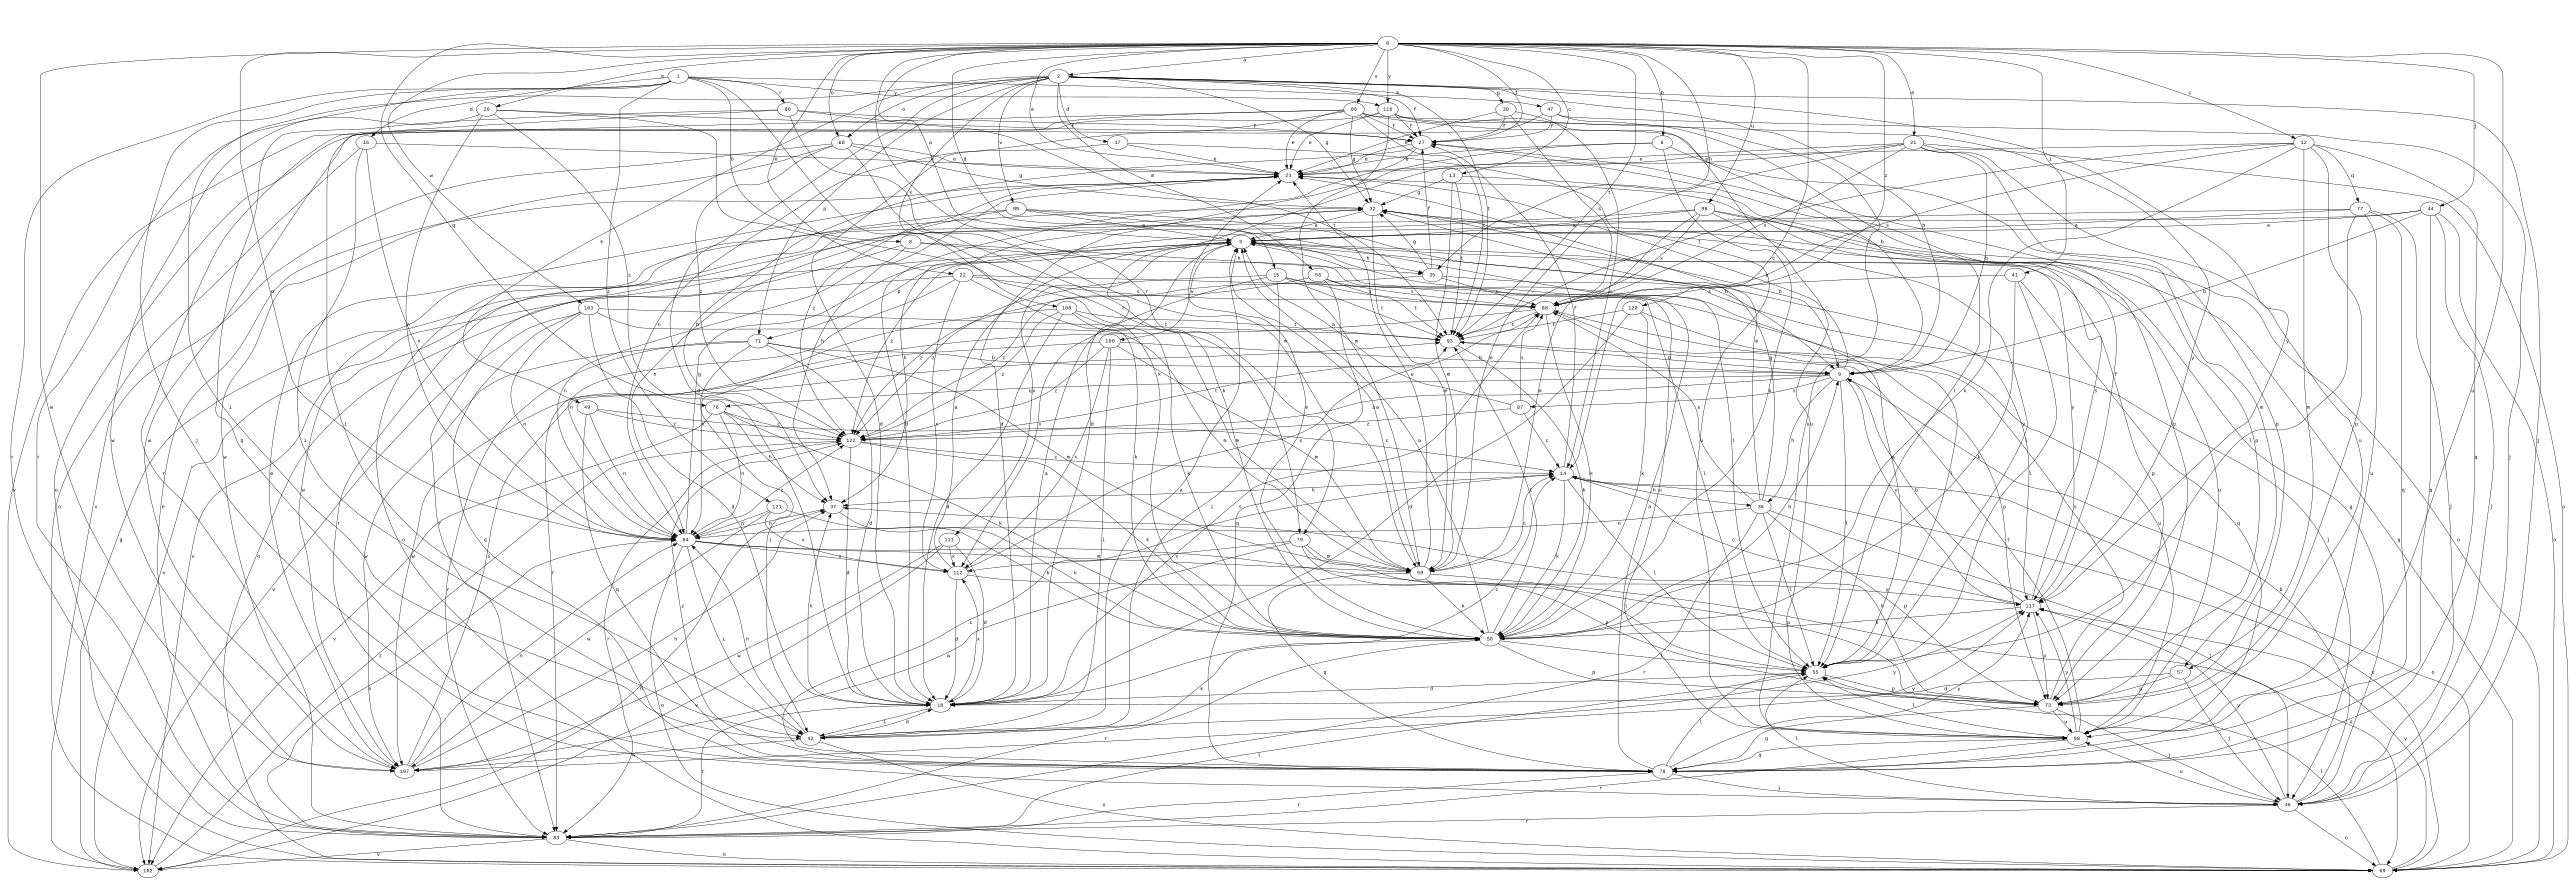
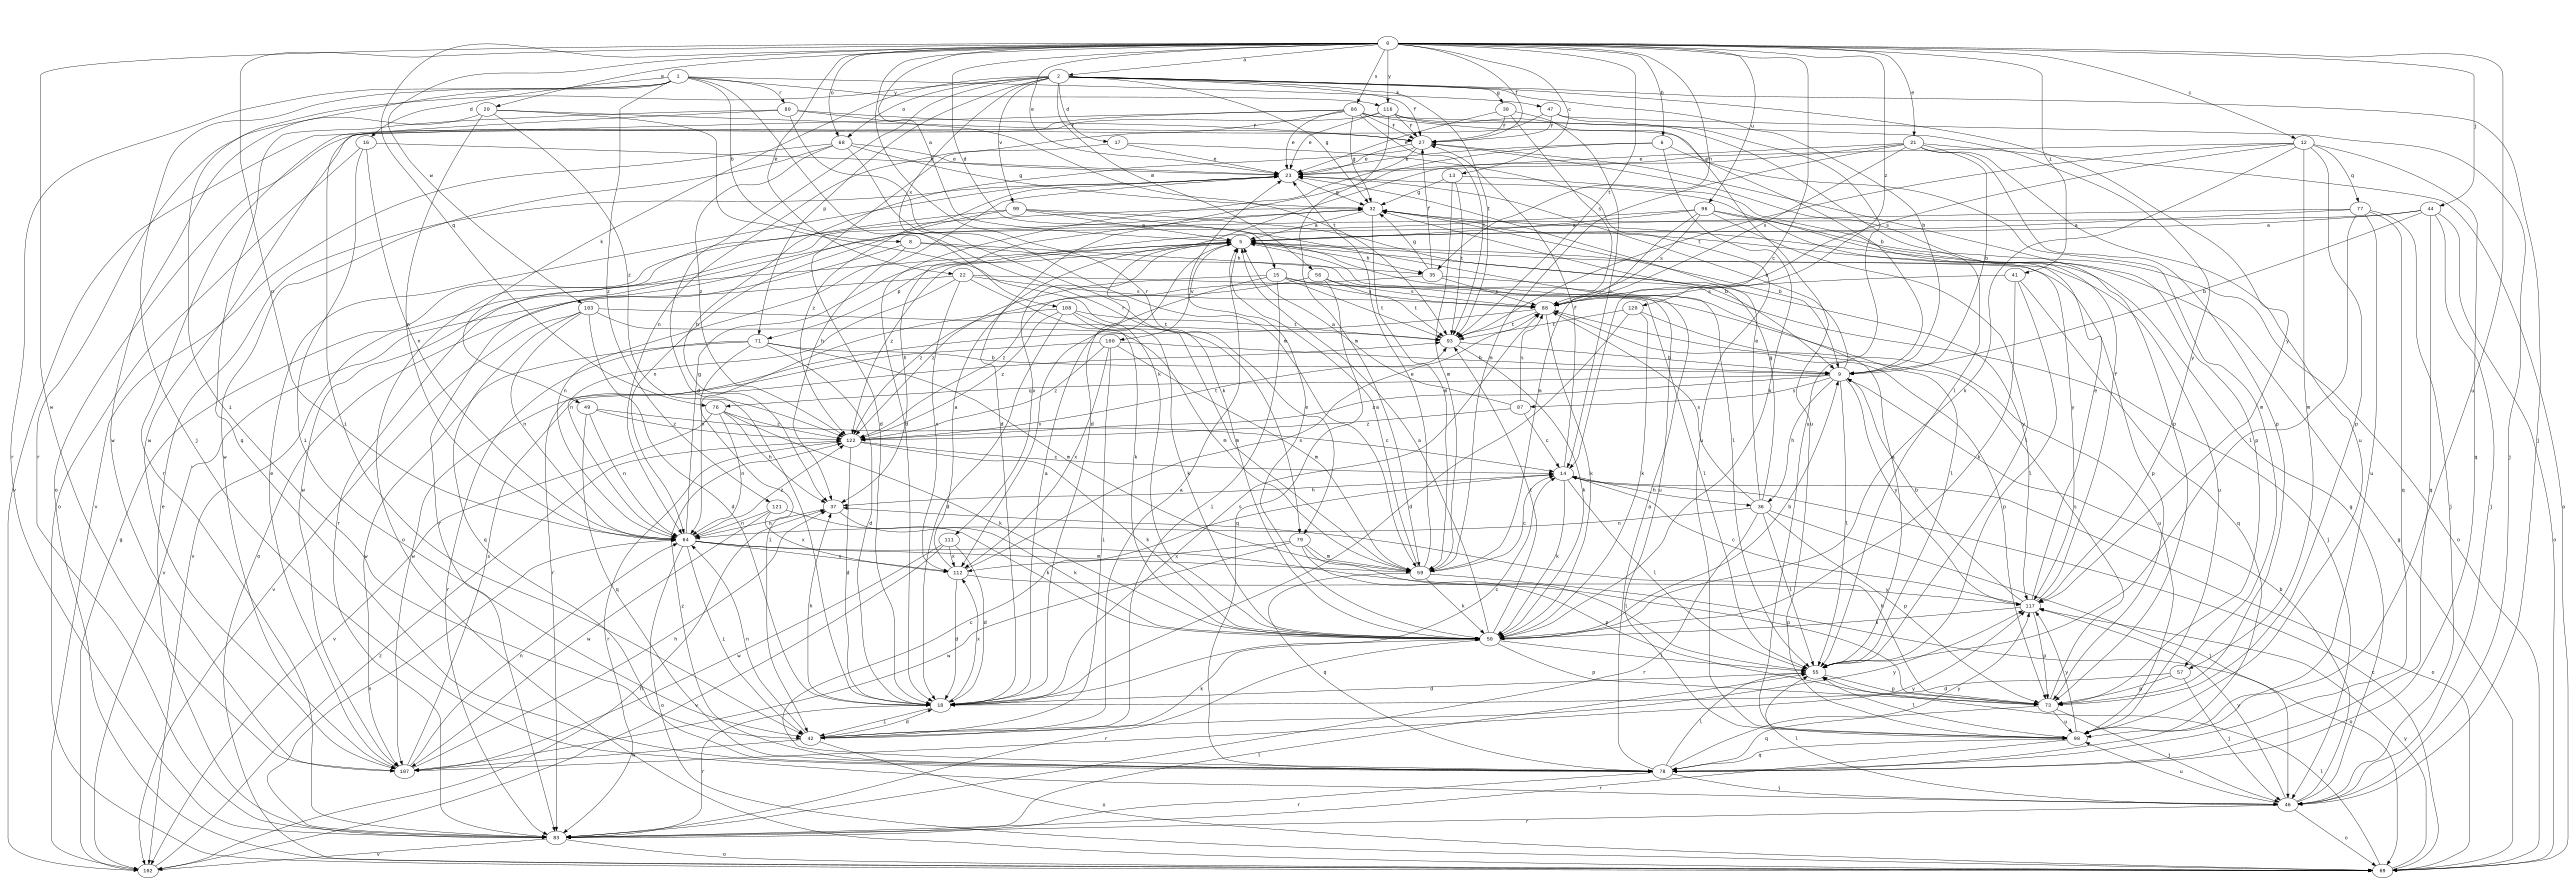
none -> (1324, 190)
(1872, 383) -> none
(2096, 391) -> (2096, 391)
